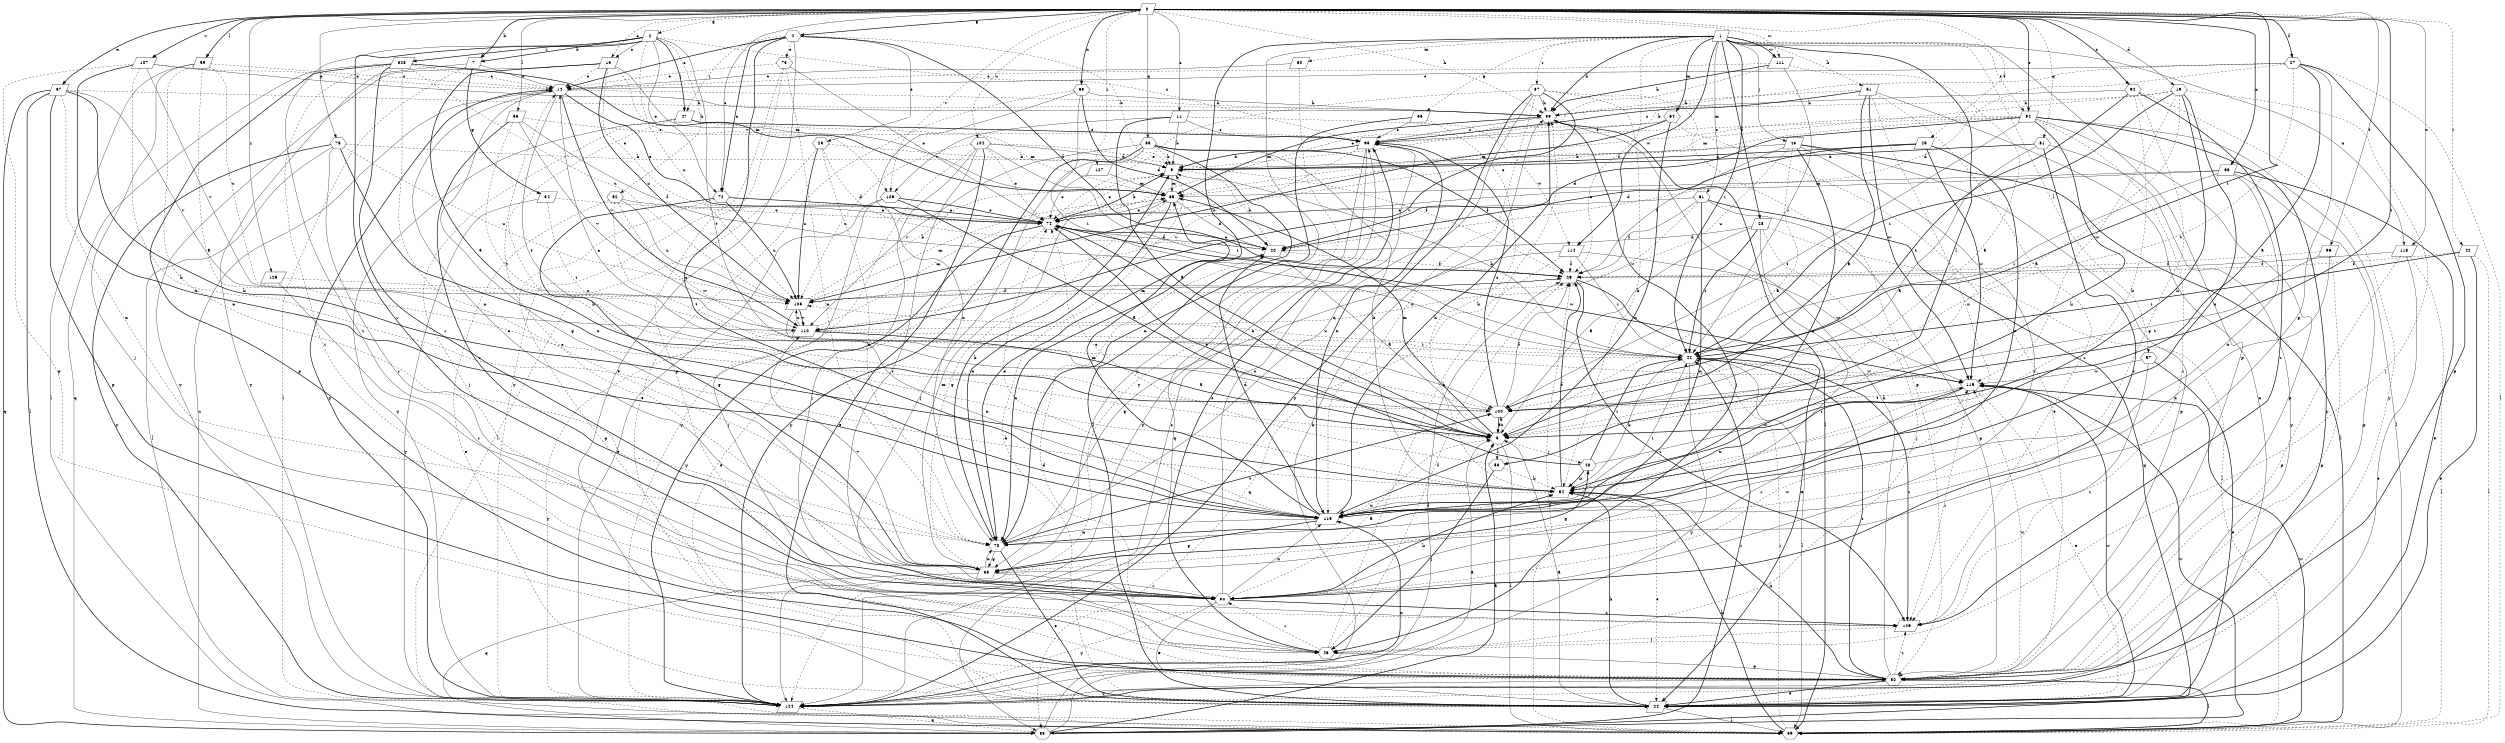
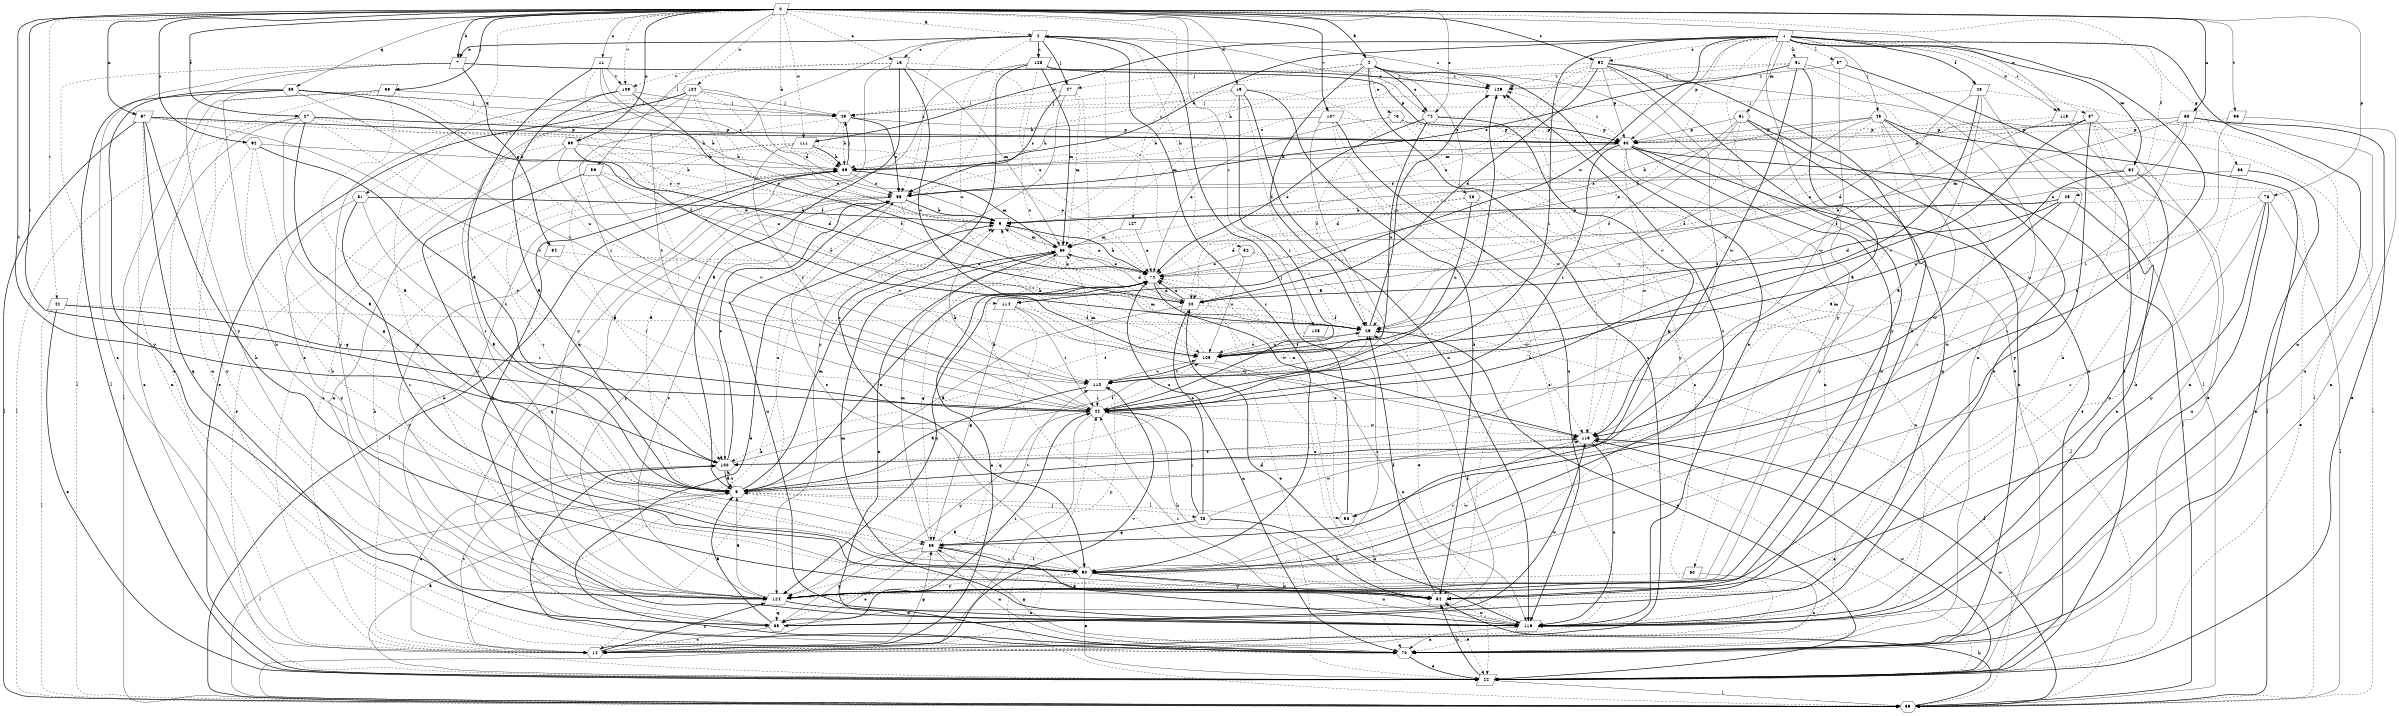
(402, 63) -> (1038, 63)
(1794, 143) -> (1879, 117)
(1969, 269) -> (1316, 220)
(200, 412) -> (698, 640)
(2250, 413) -> (950, 70)
(618, 452) -> (341, 345)
(2251, 539) -> (1957, 532)
(1305, 546) -> (1070, 536)
(1422, 567) -> (1257, 245)
